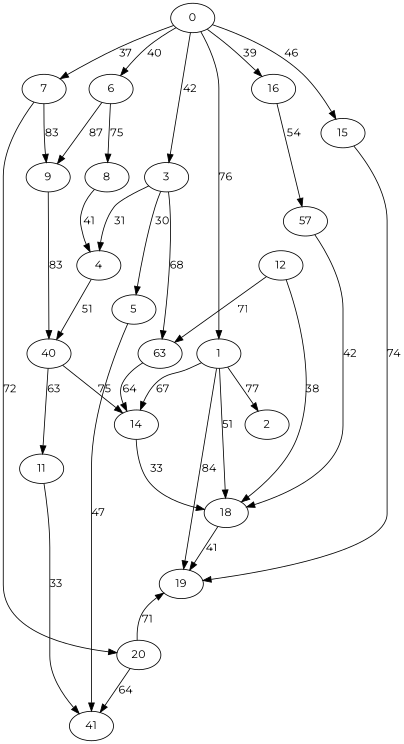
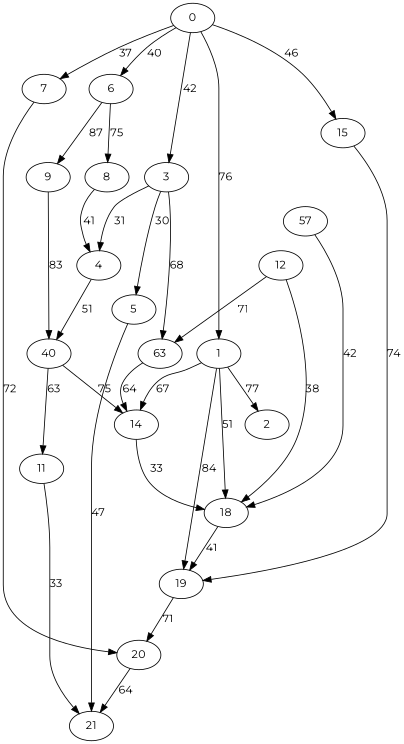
(274, 89) -> none
(44, 129) -> none
(141, 616) -> (162, 616)
(91, 726) -> (91, 726)
